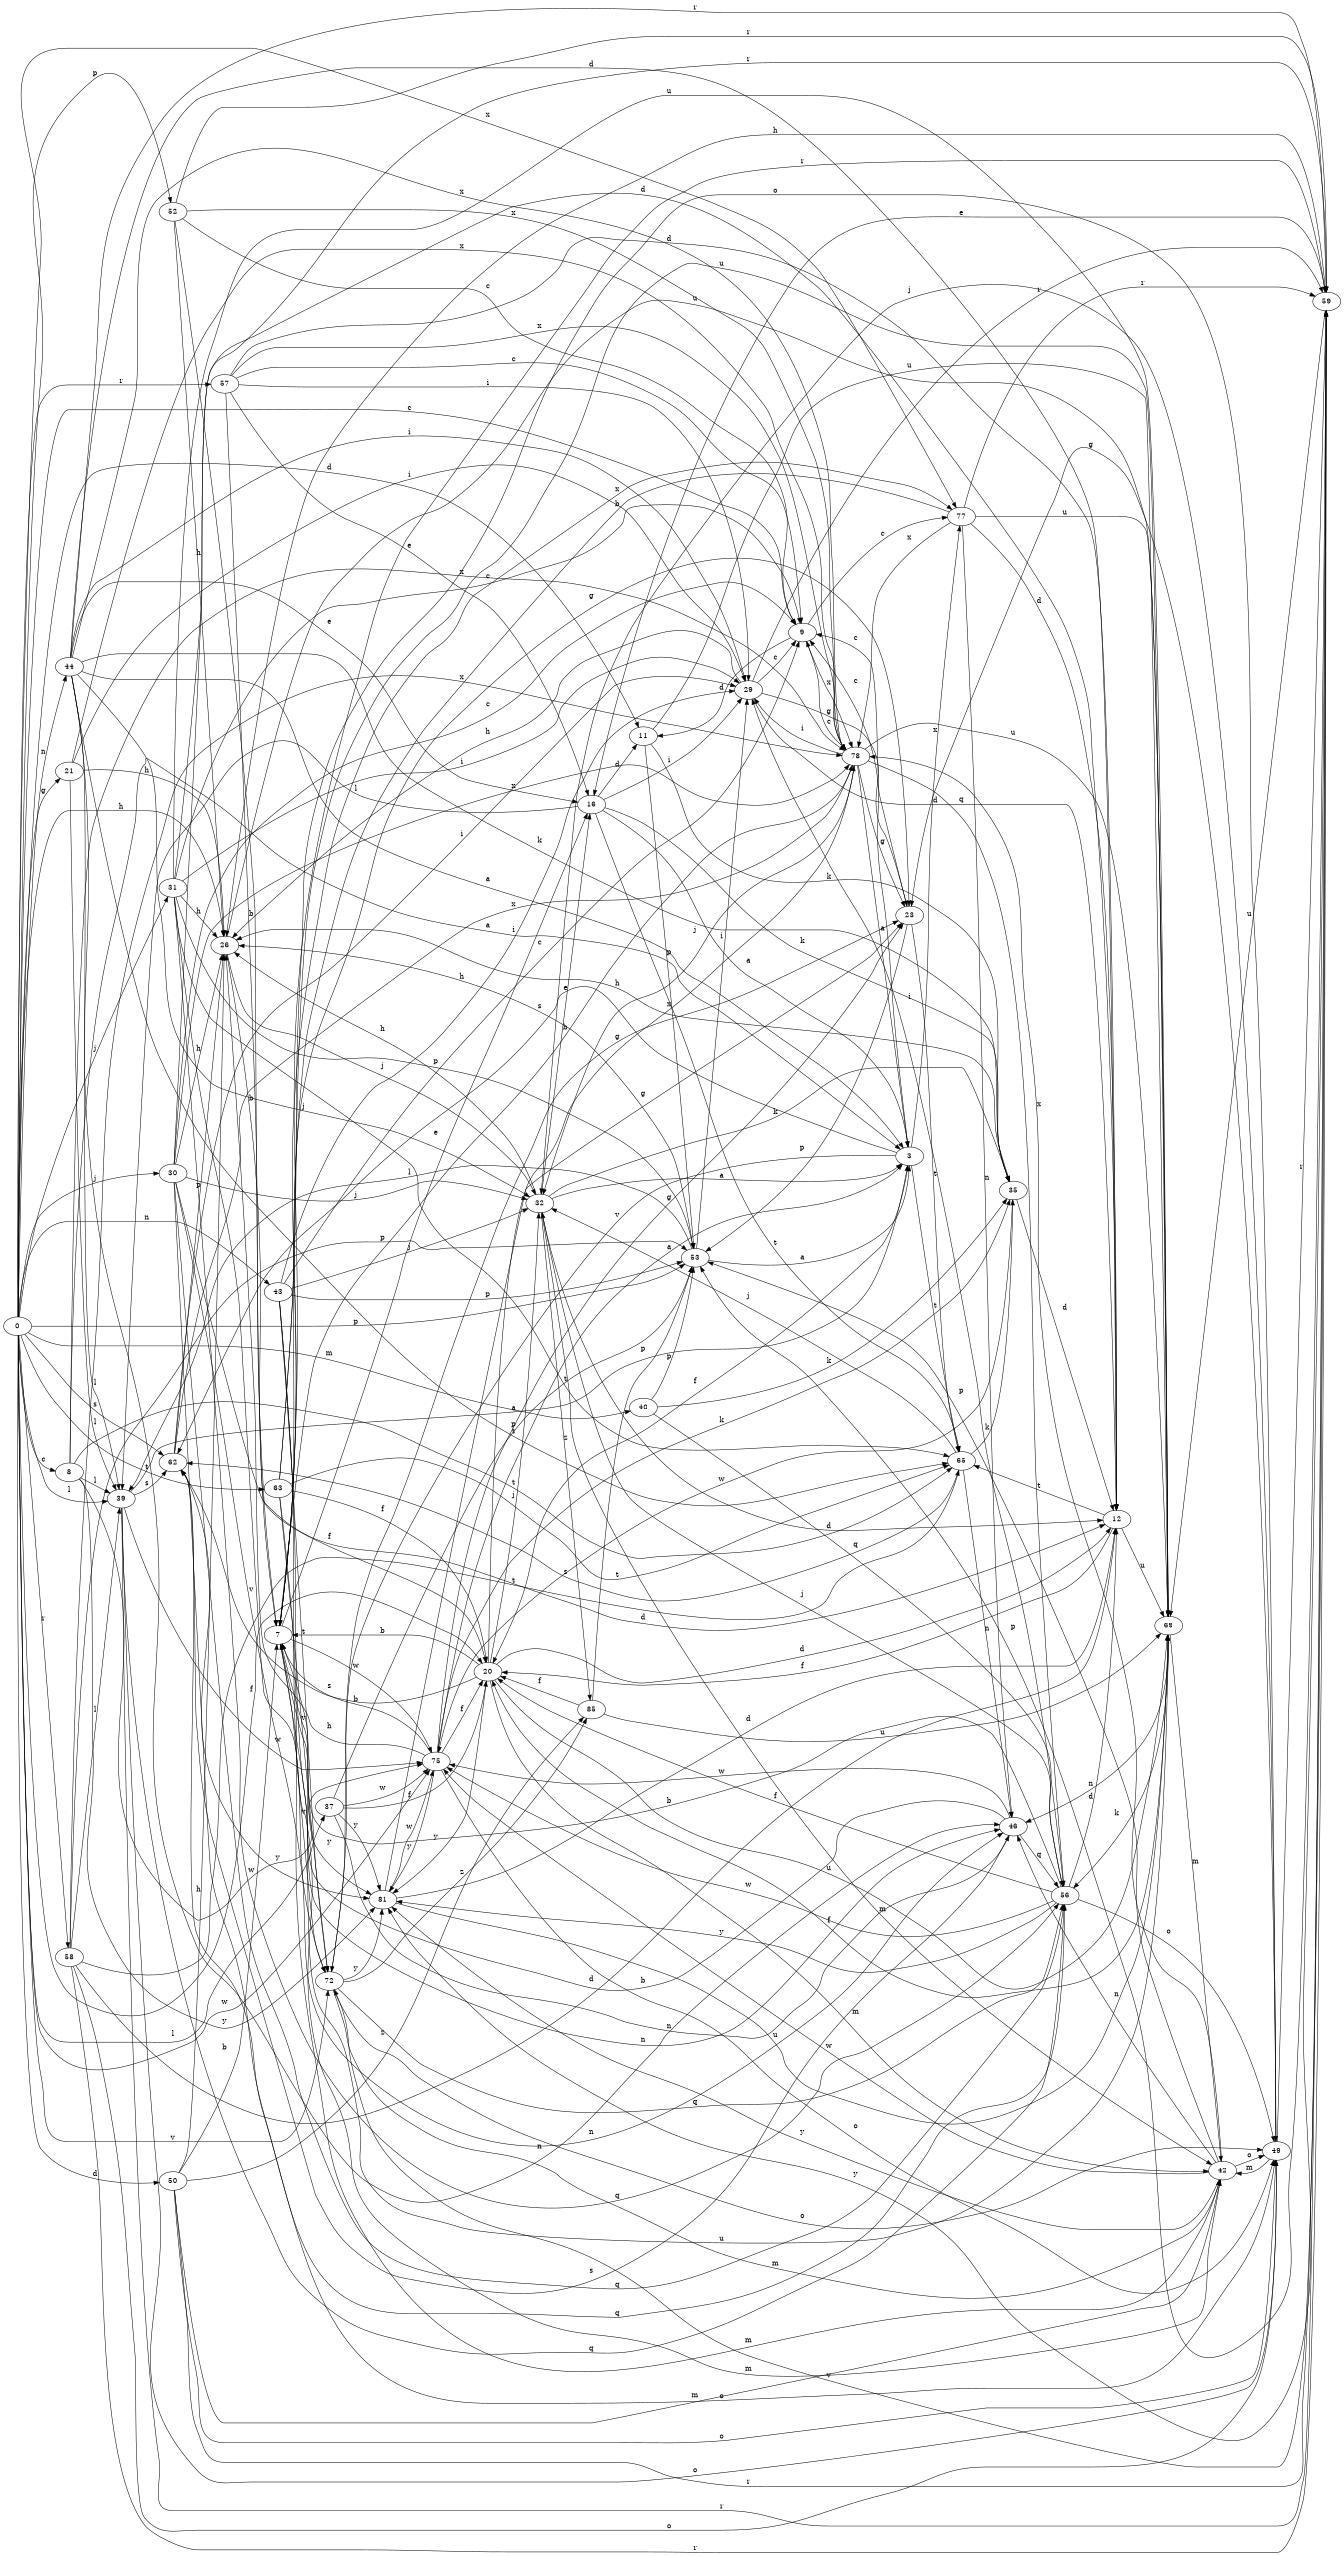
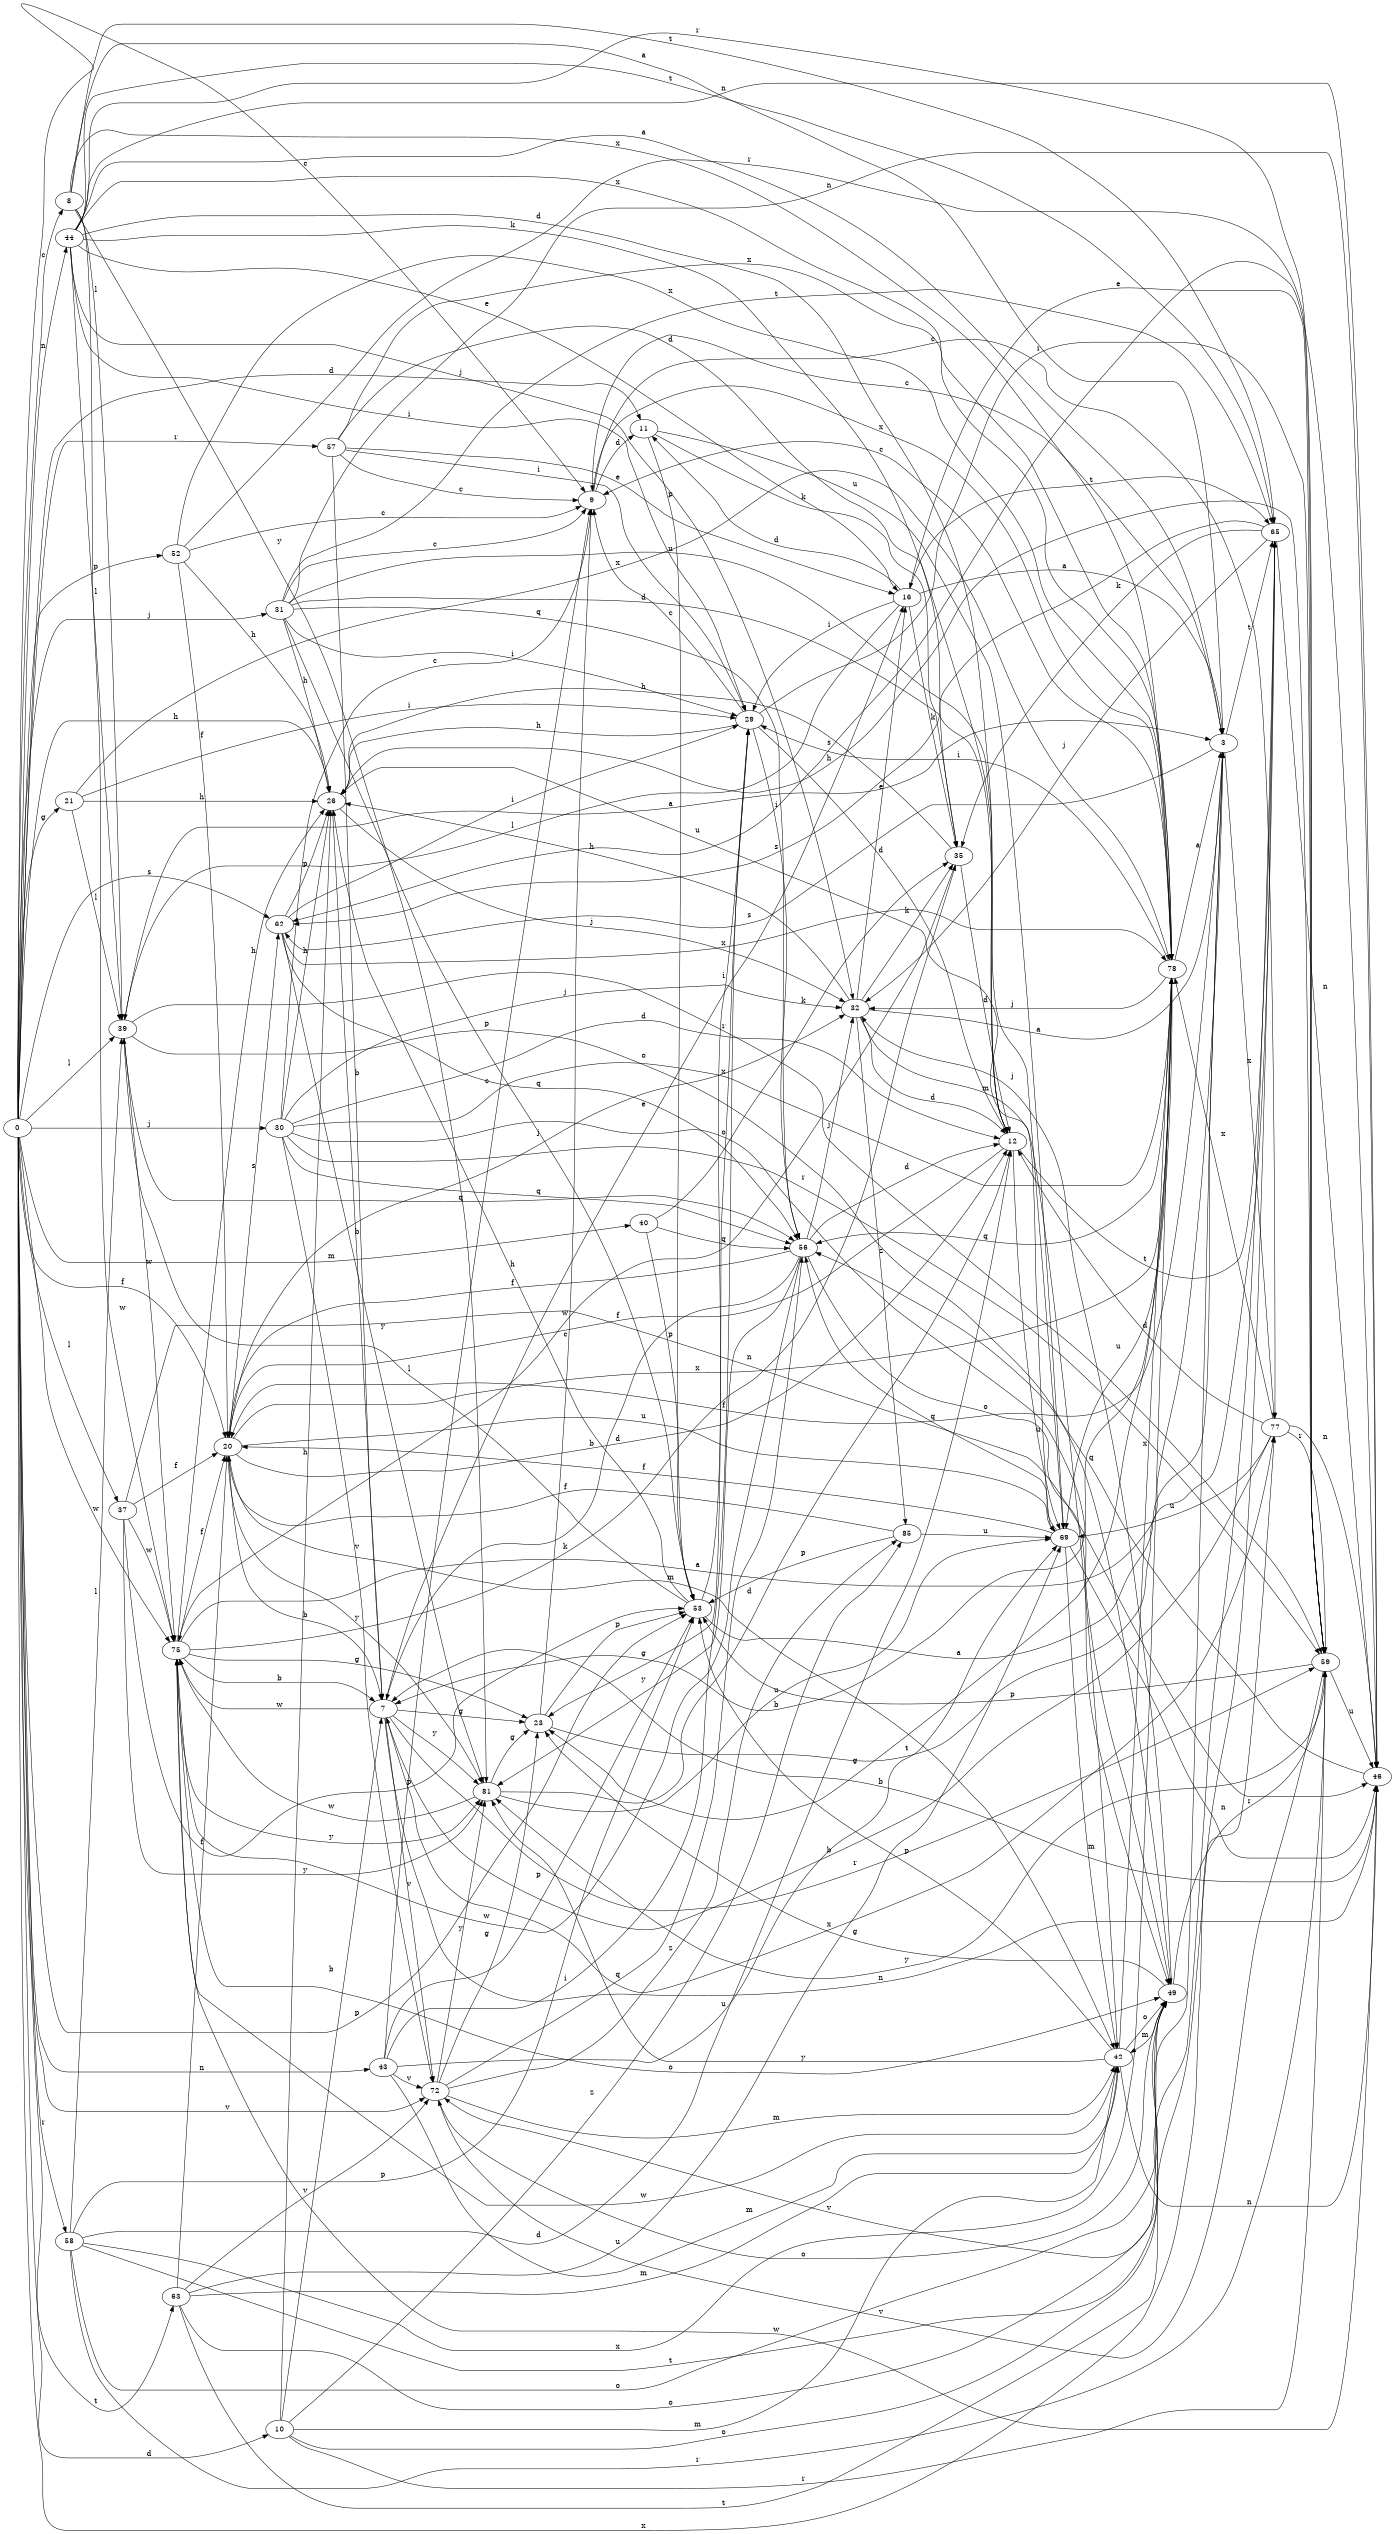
(1248, 961) -> (1351, 1717)
(402, 1254) -> none
(958, 1280) -> (787, 955)
(149, 1488) -> none
(304, 1632) -> (409, 2078)
(1117, 1813) -> (933, 1417)
(173, 2181) -> (280, 2429)
